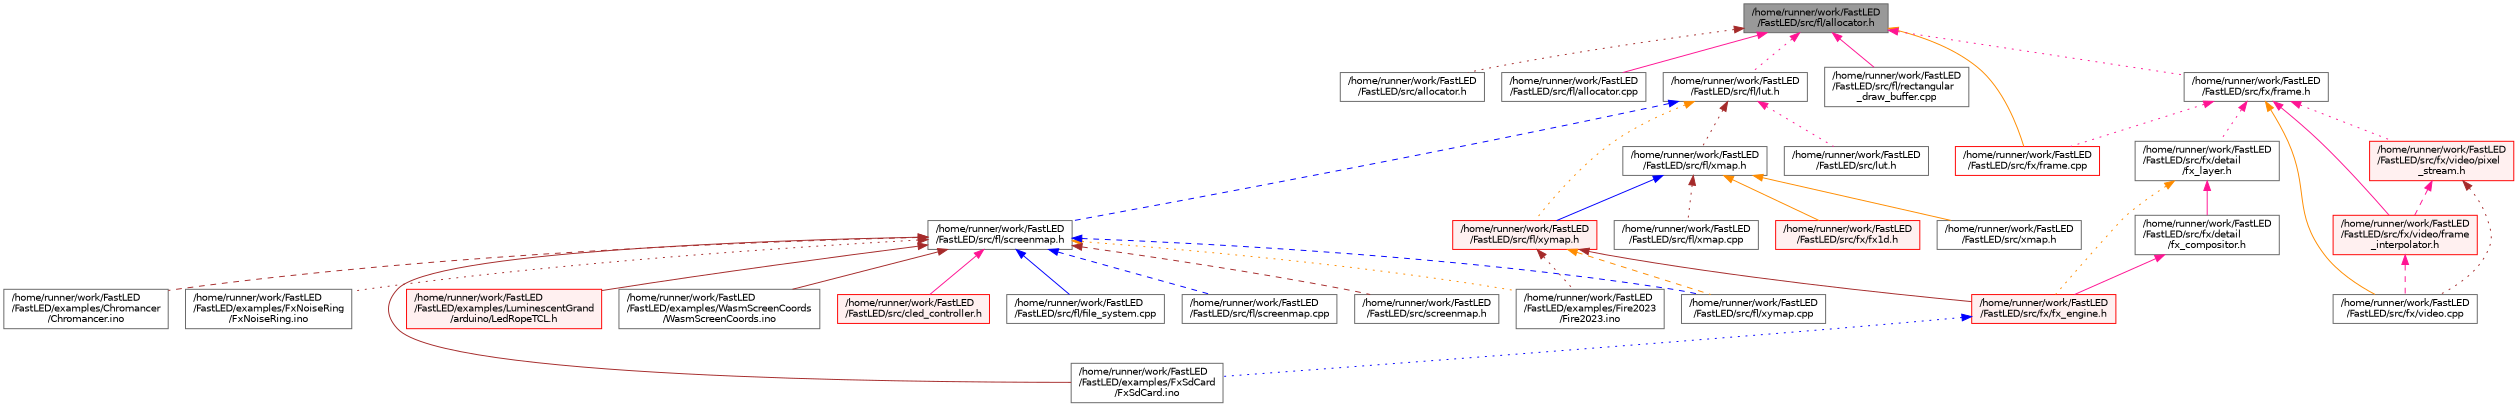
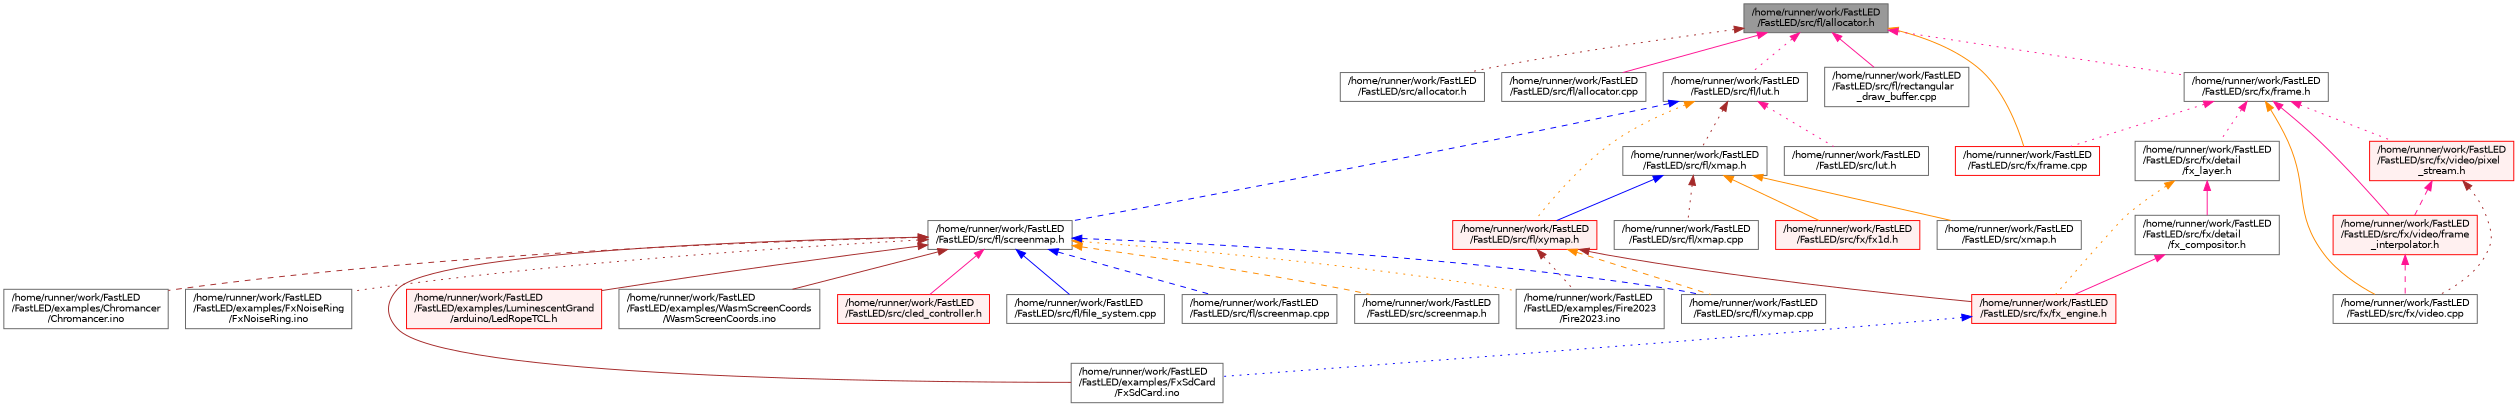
(1226, 269) -> (1226, 269)
